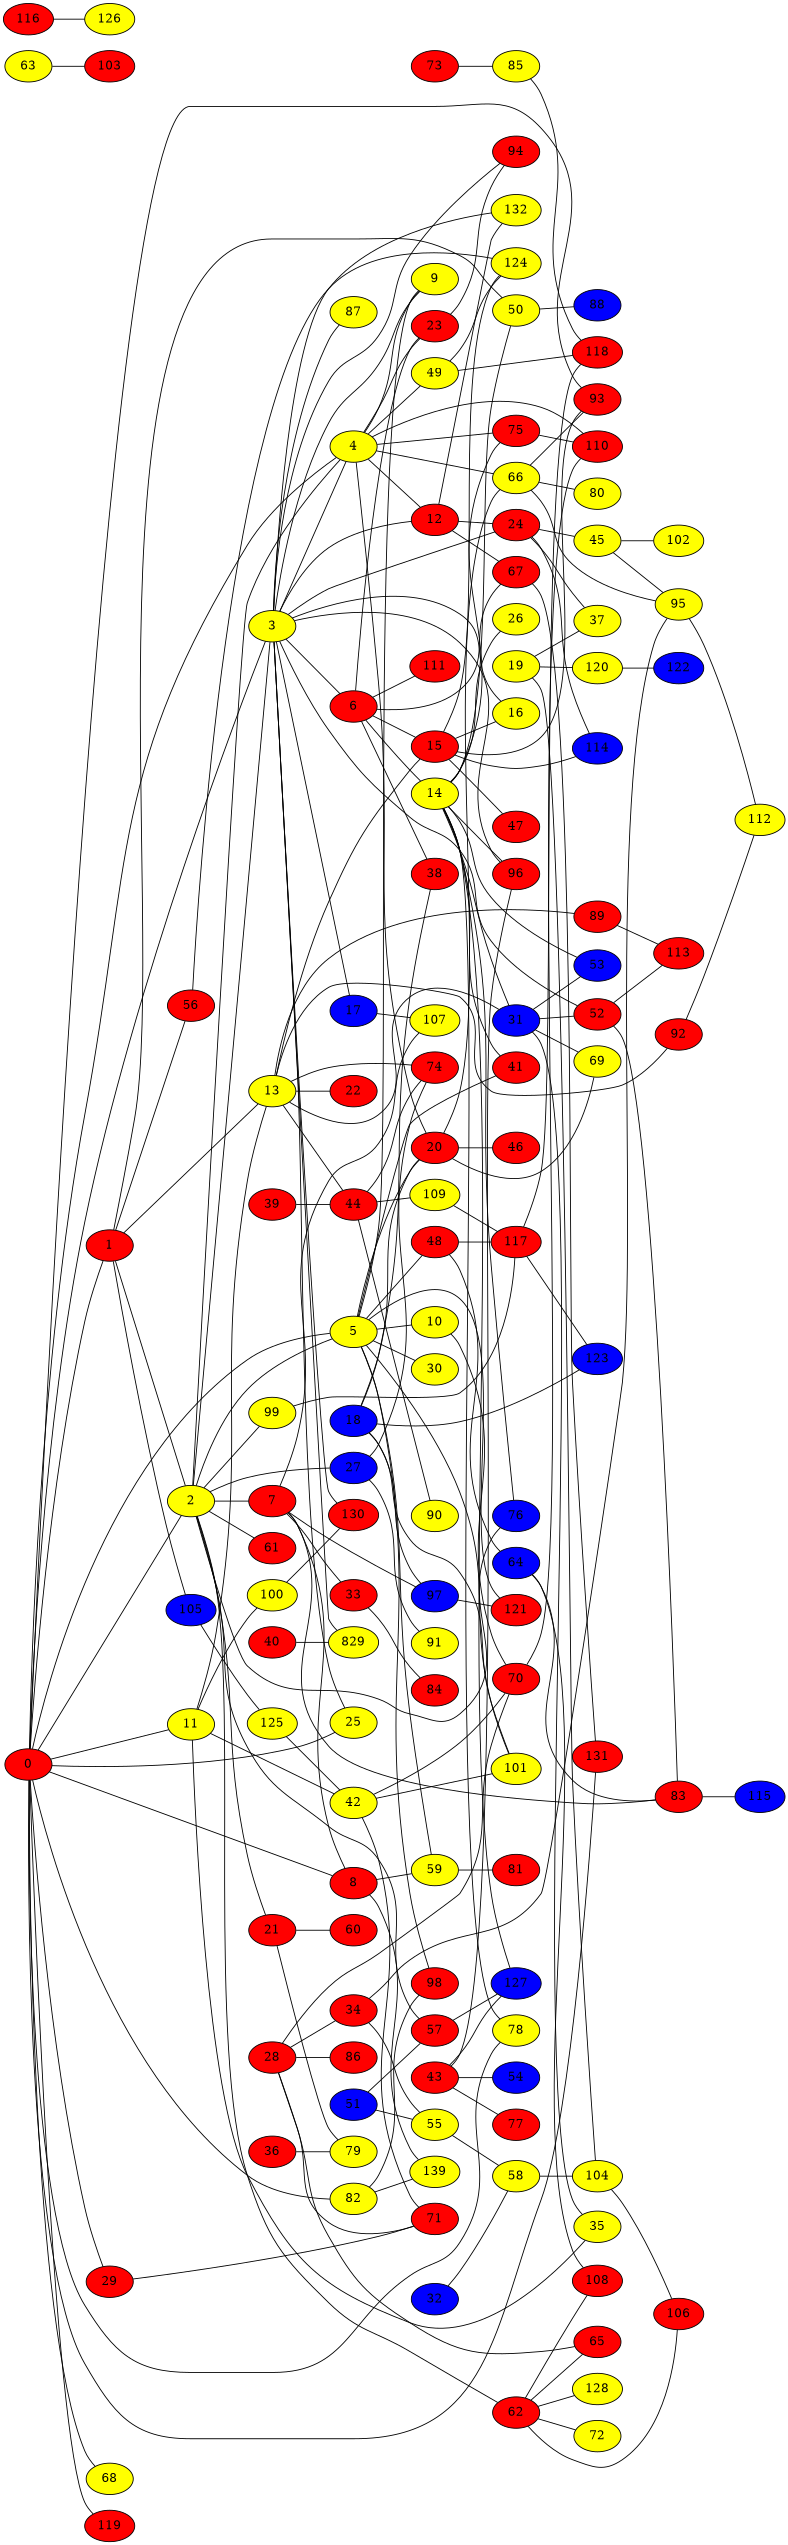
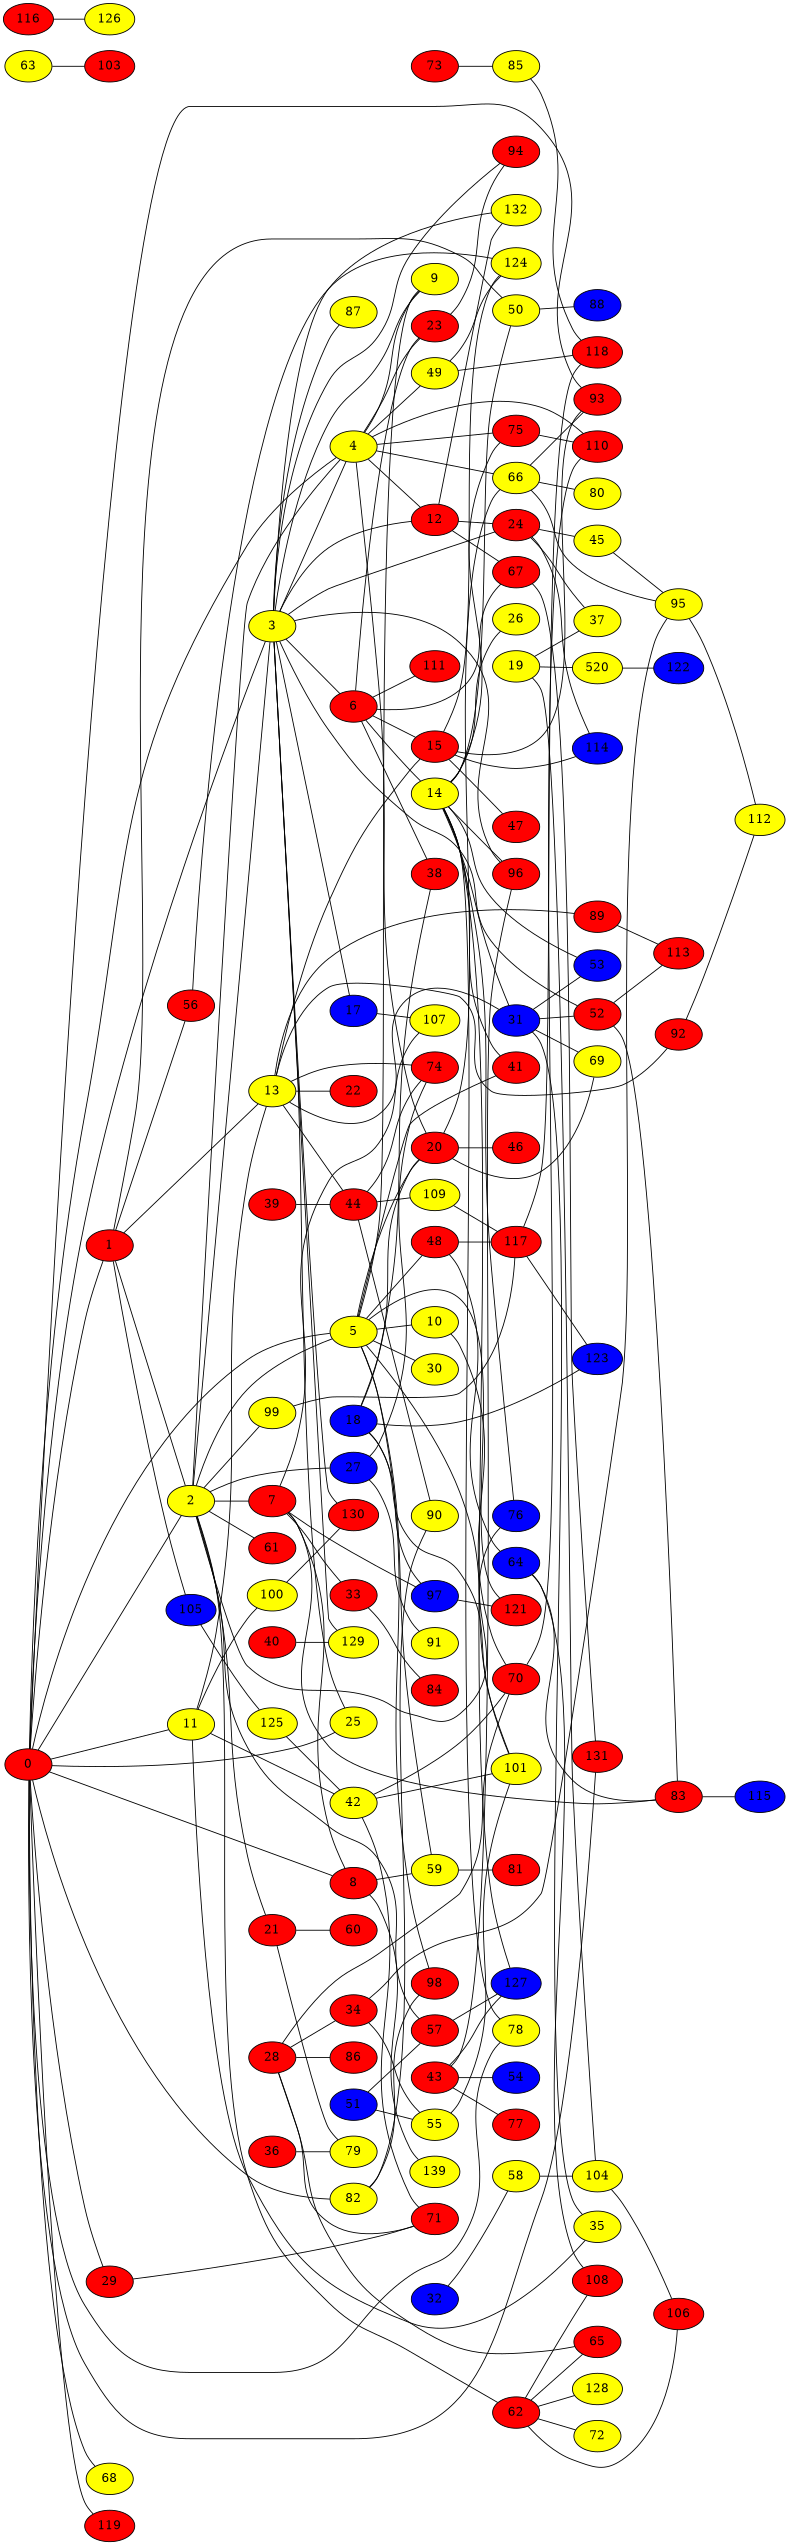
(679, 541) -> none
(597, 668) -> (597, 668)
(516, 713) -> none
(354, 1642) -> (354, 1642)
(472, 2148) -> (483, 1925)
(394, 2186) -> (404, 1893)
